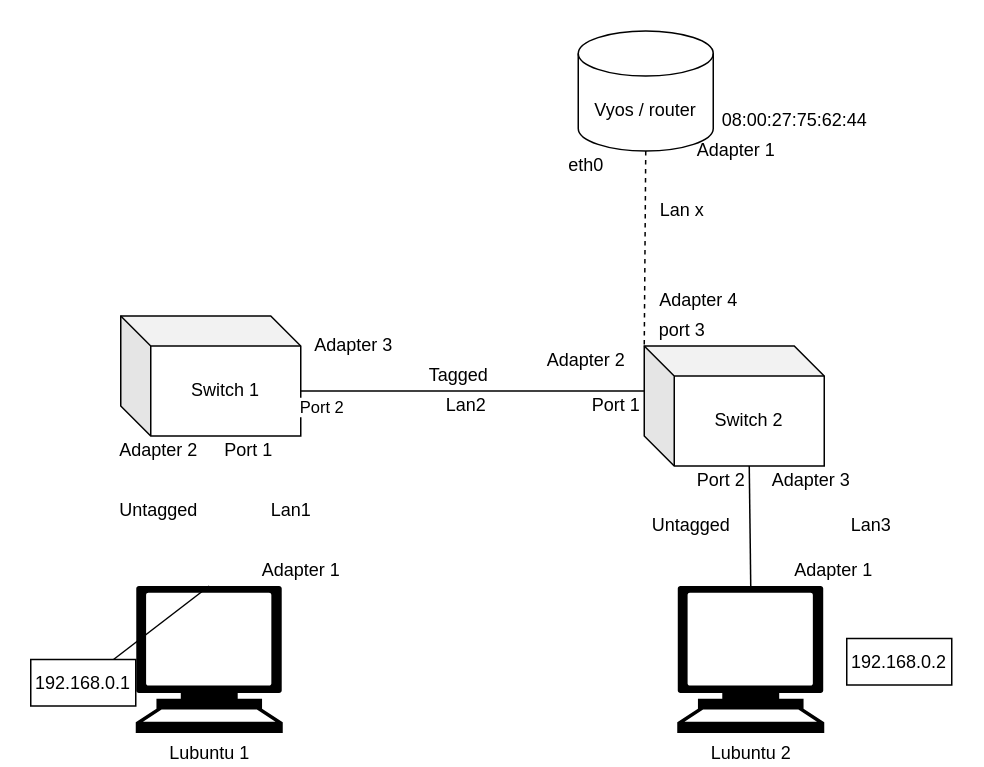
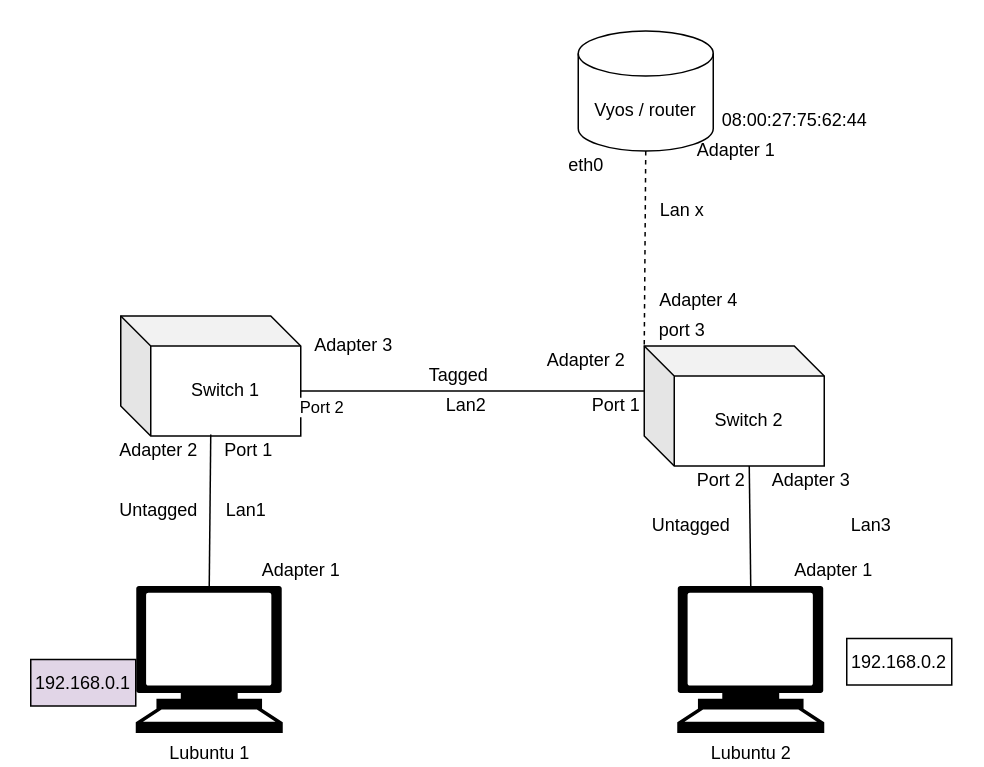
(293, 511) -> (248, 511)
(177, 611) -> (210, 511)
(83, 683) -> (83, 683)
